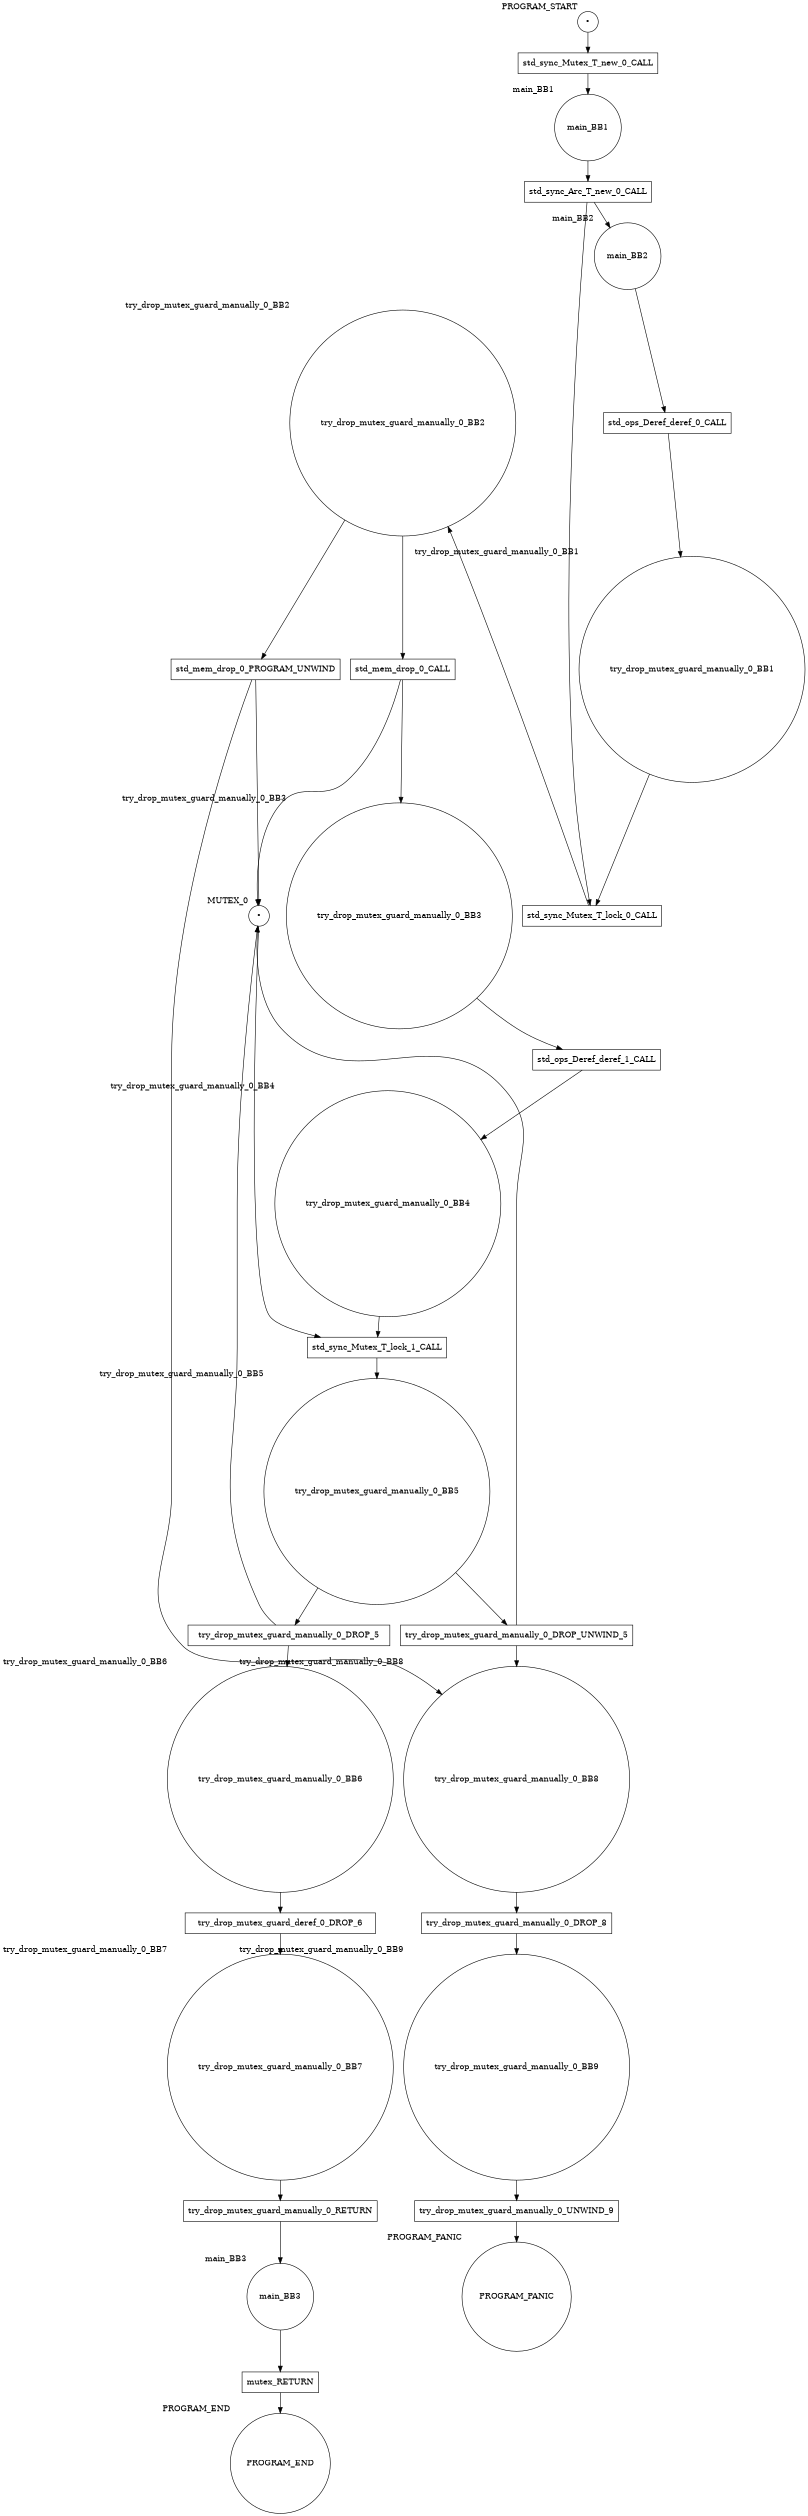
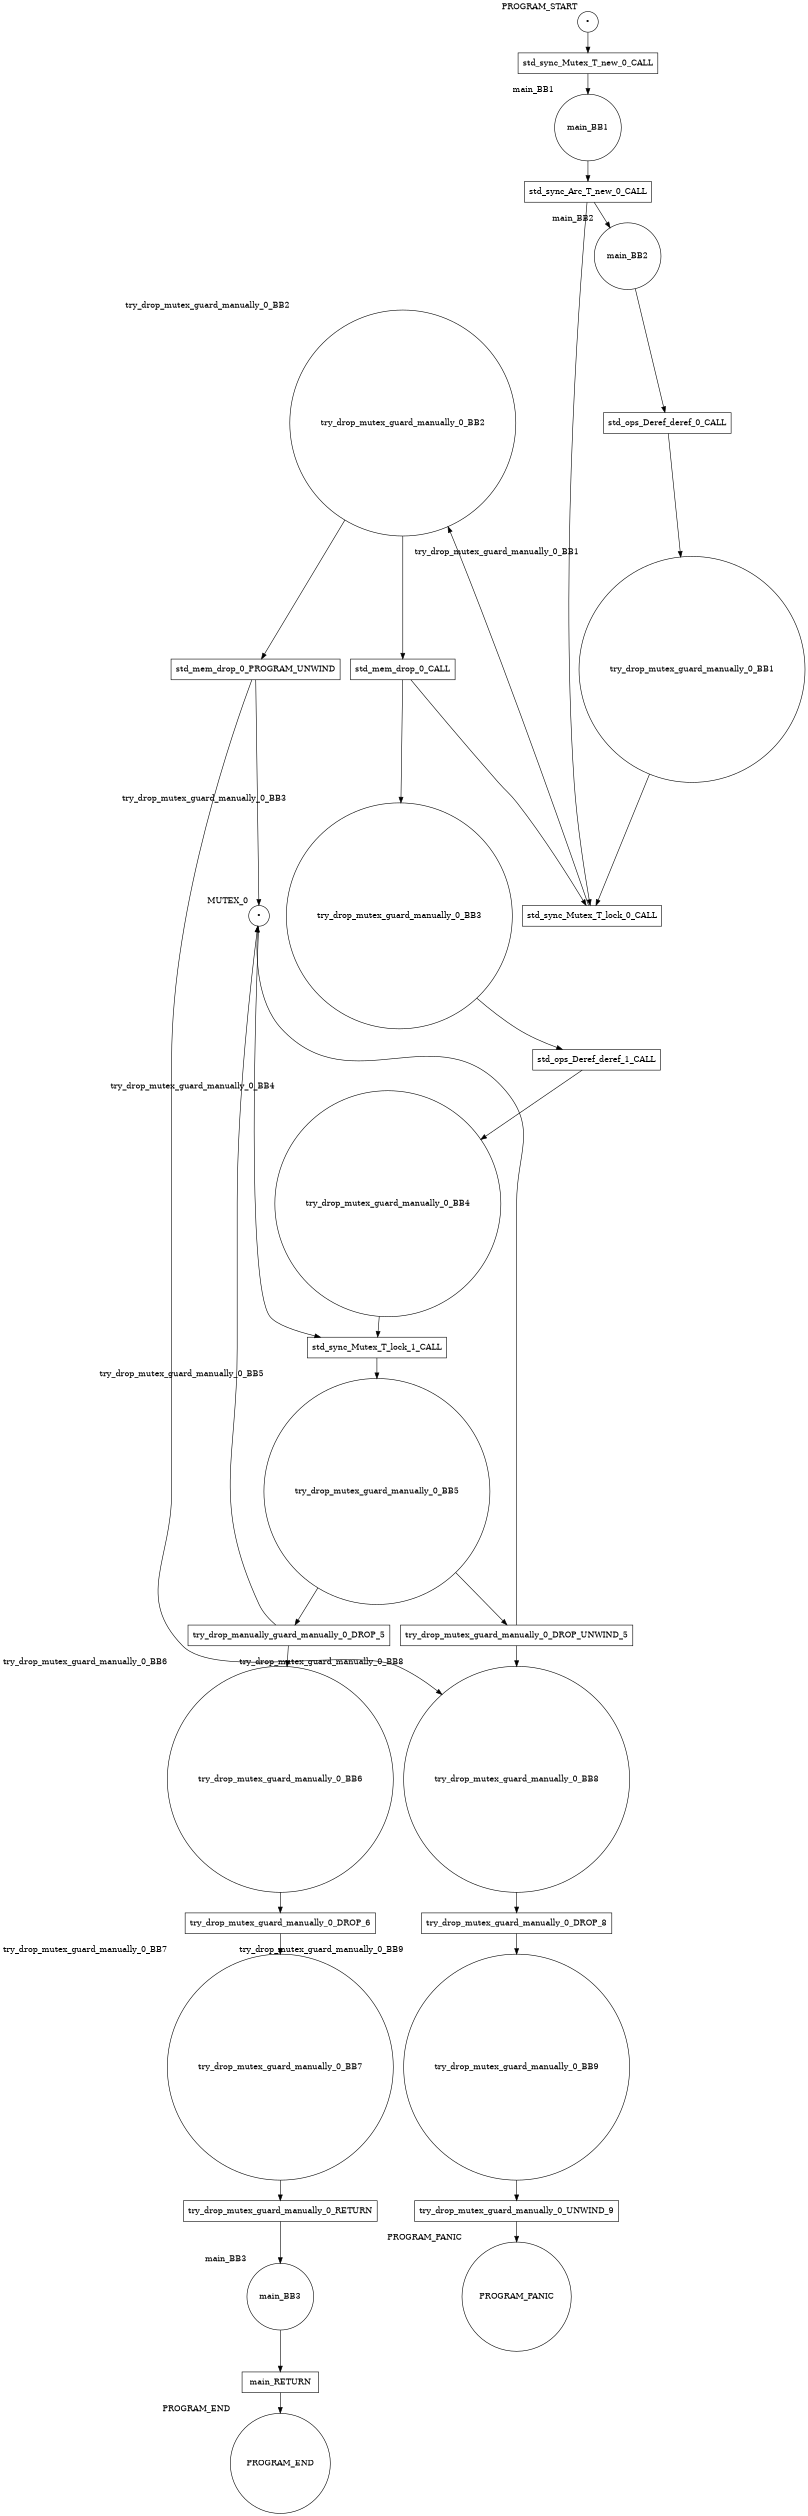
(321, 791) -> (502, 786)
(289, 1635) -> (289, 1635)
(280, 1923) -> (280, 1923)
(280, 2382) -> (280, 2382)
